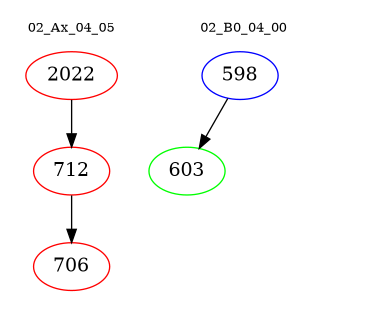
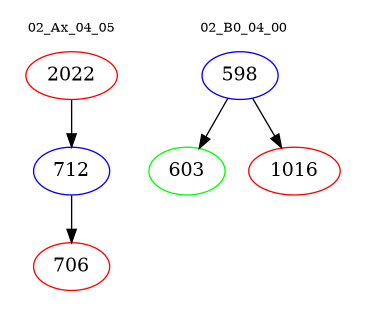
(72, 171) -> (72, 171)
none -> (294, 171)
